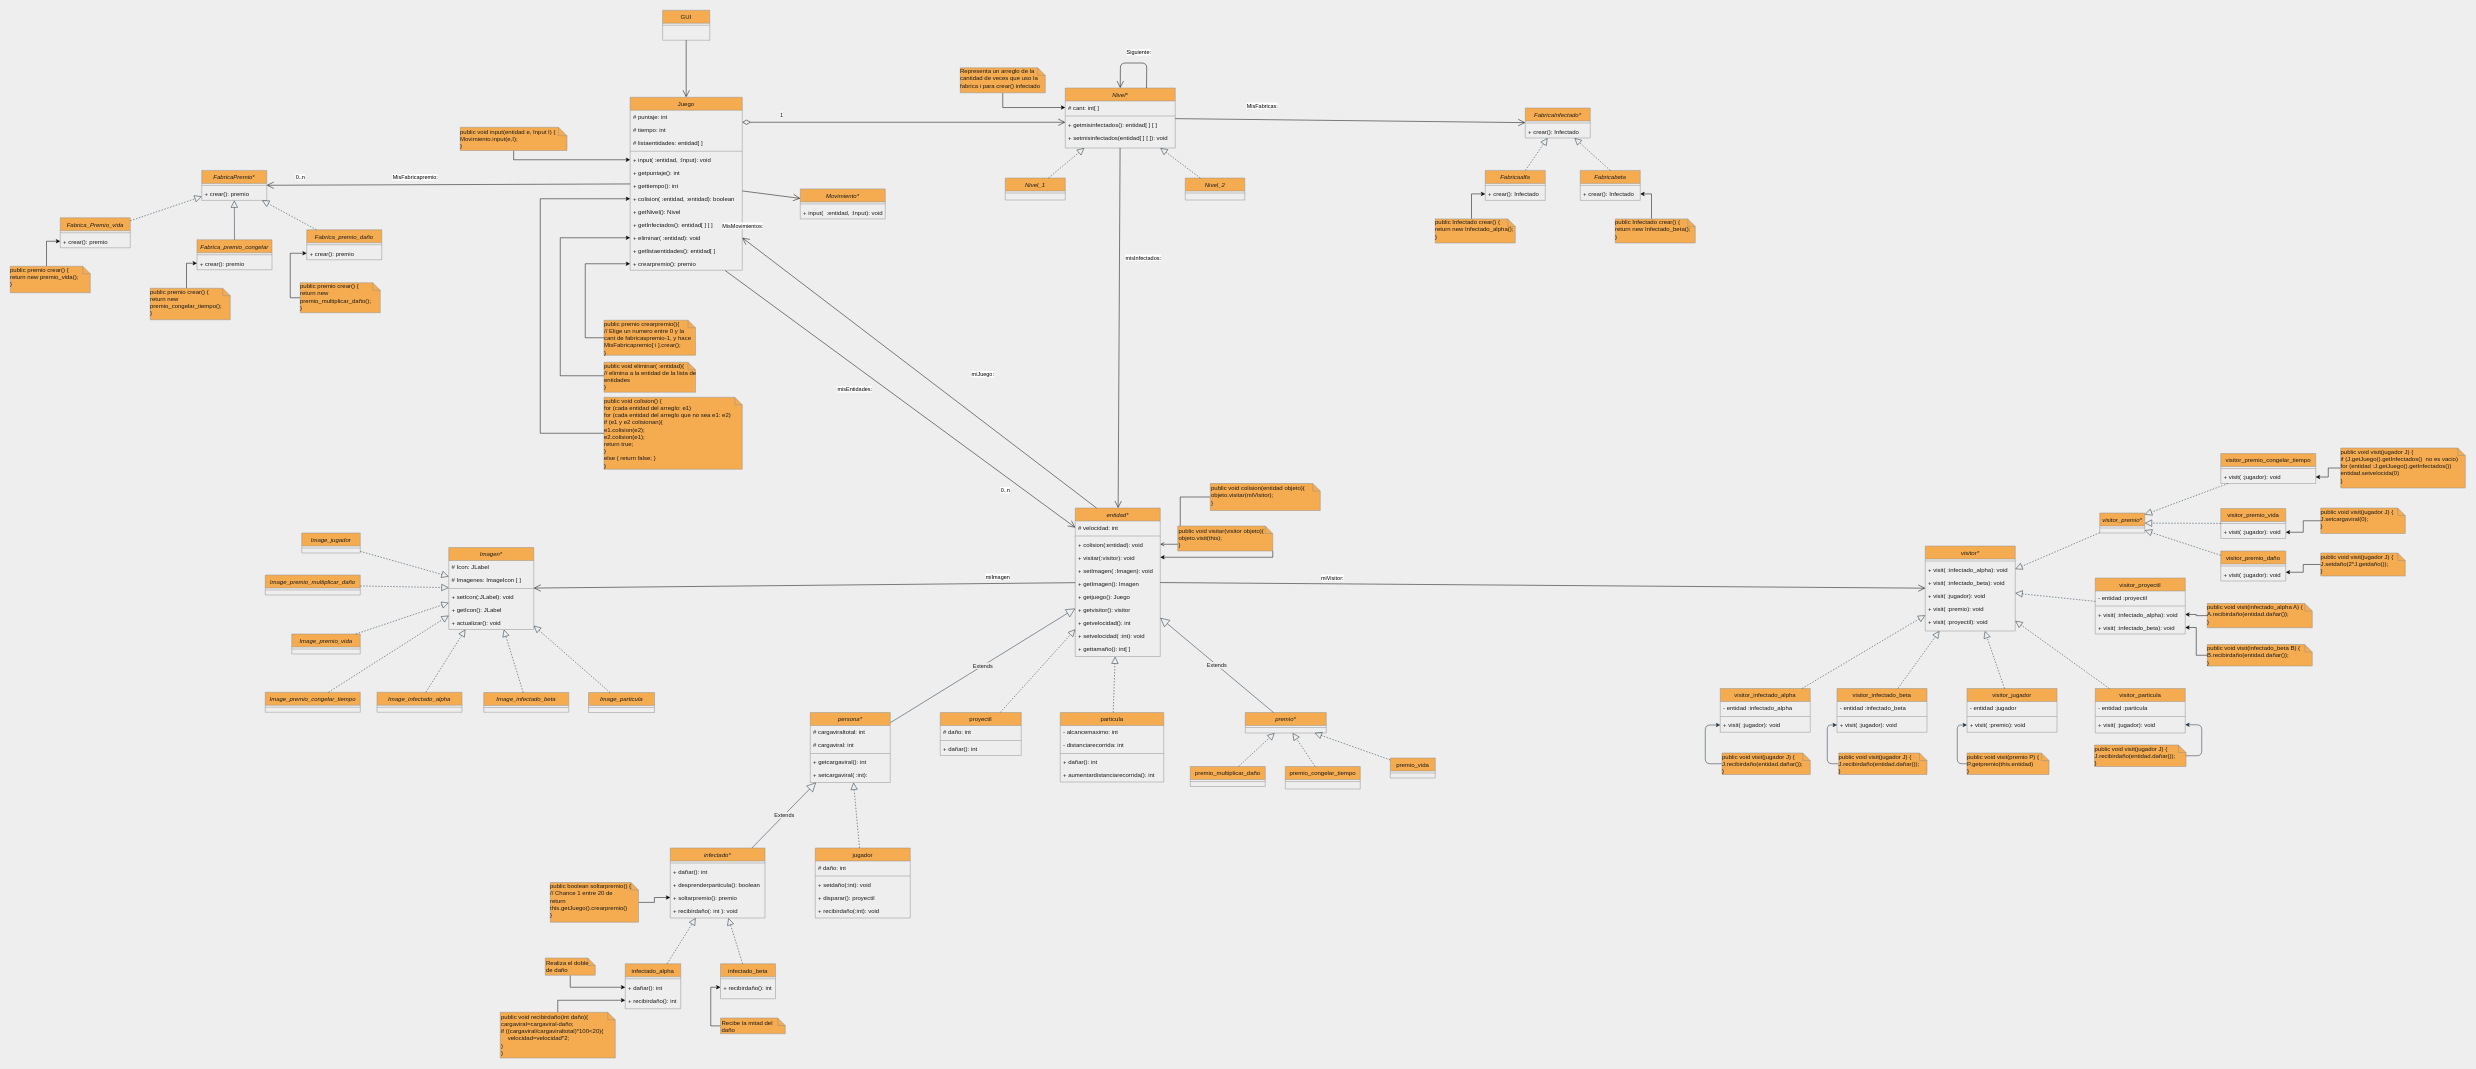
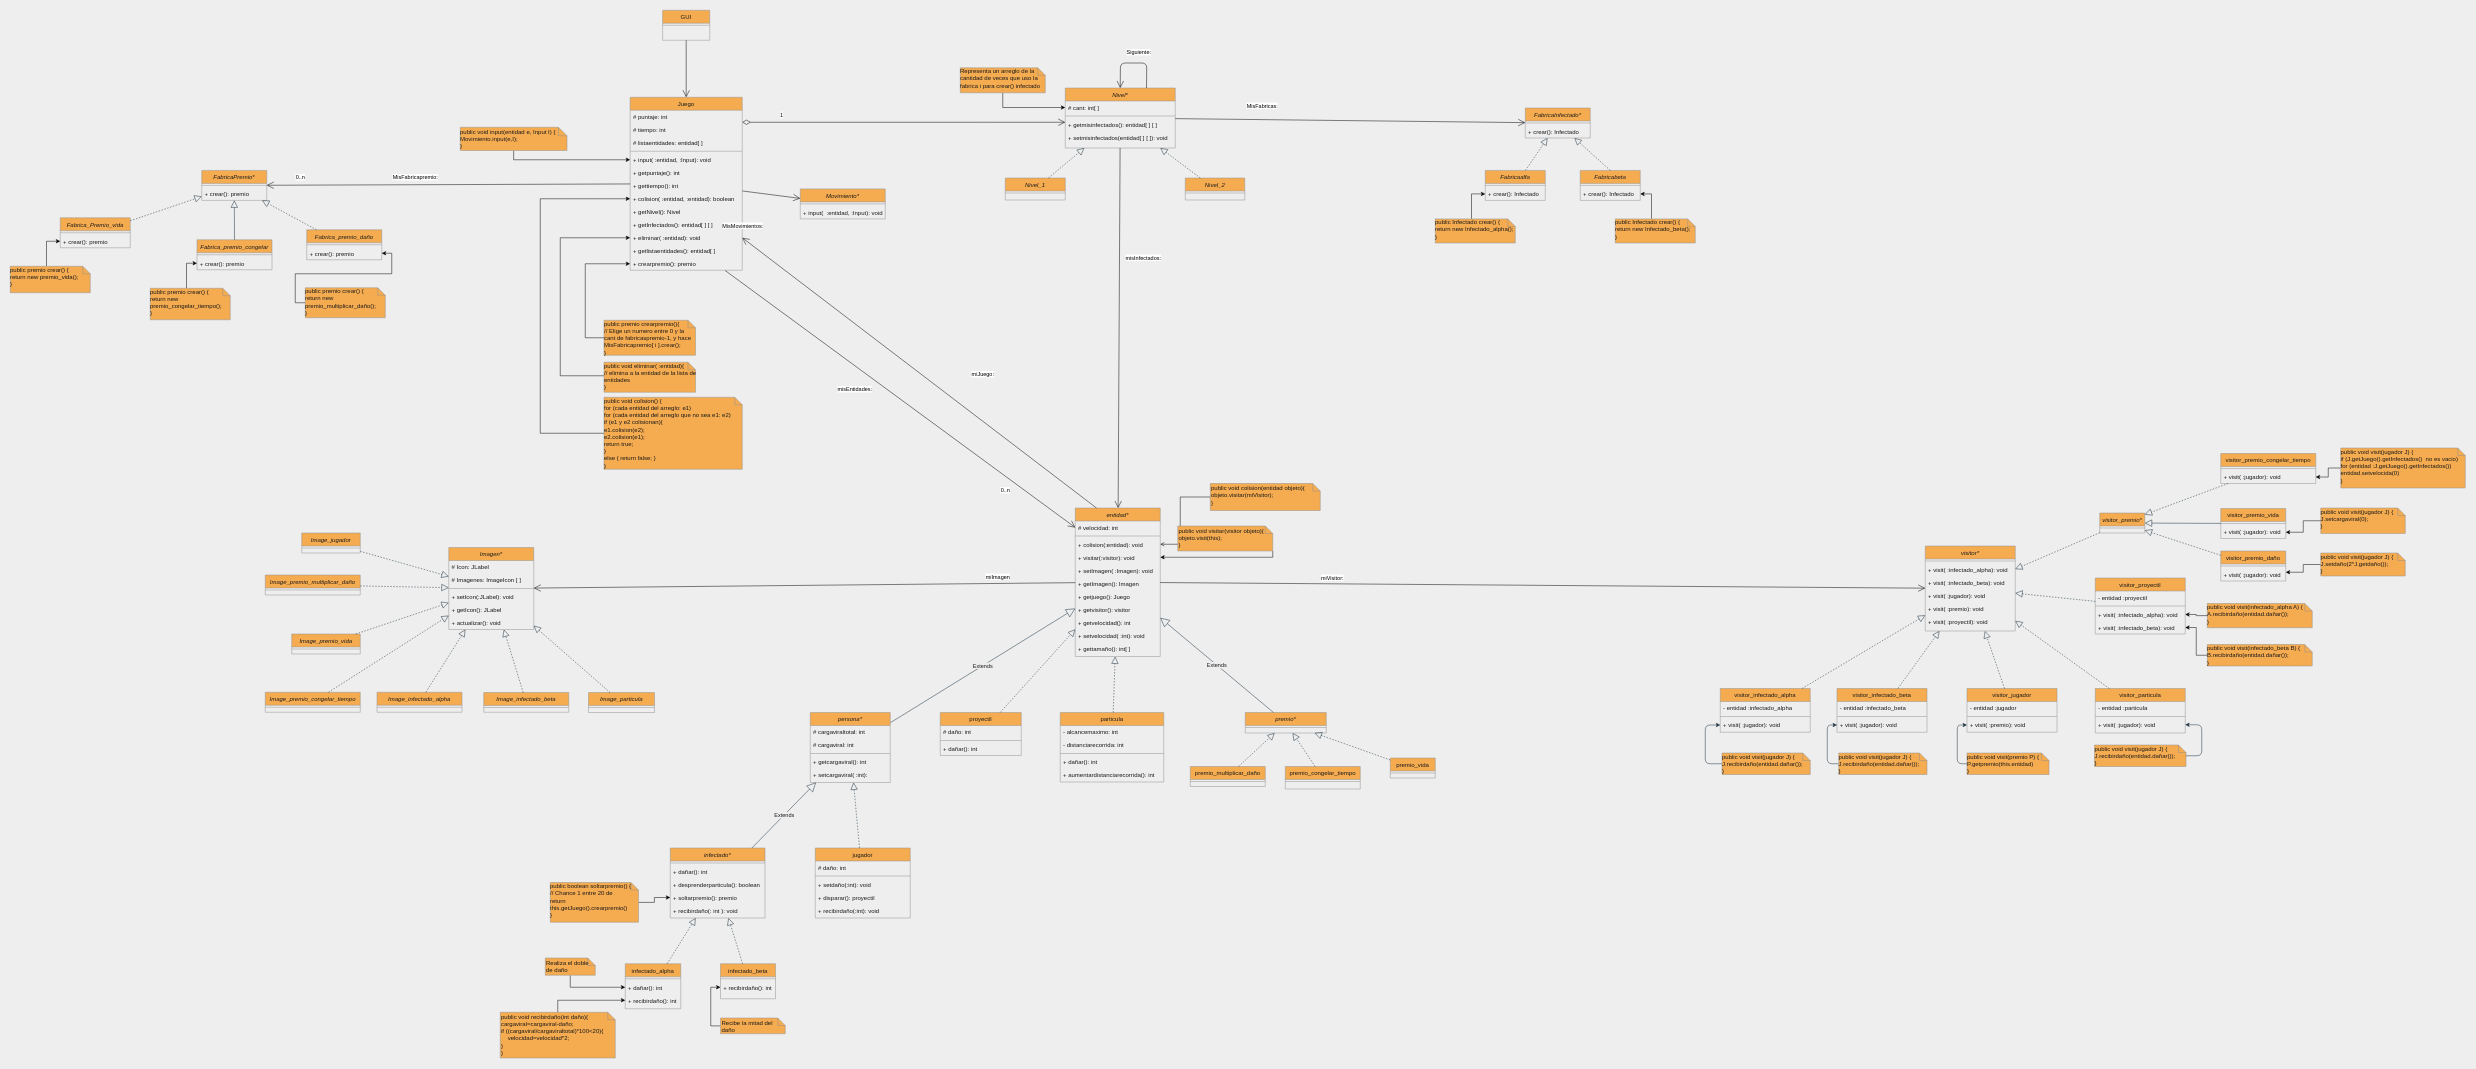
(340, 298) -> (345, 303)
(2185, 523) -> (2185, 523)
